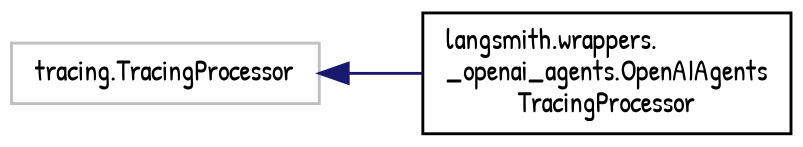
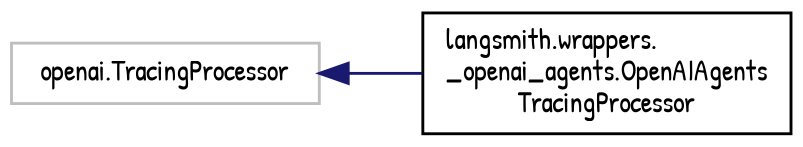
(165, 73) -> (165, 73)
